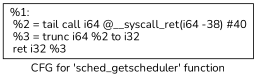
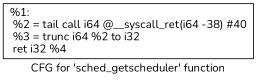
(38, 49) -> (38, 49)
